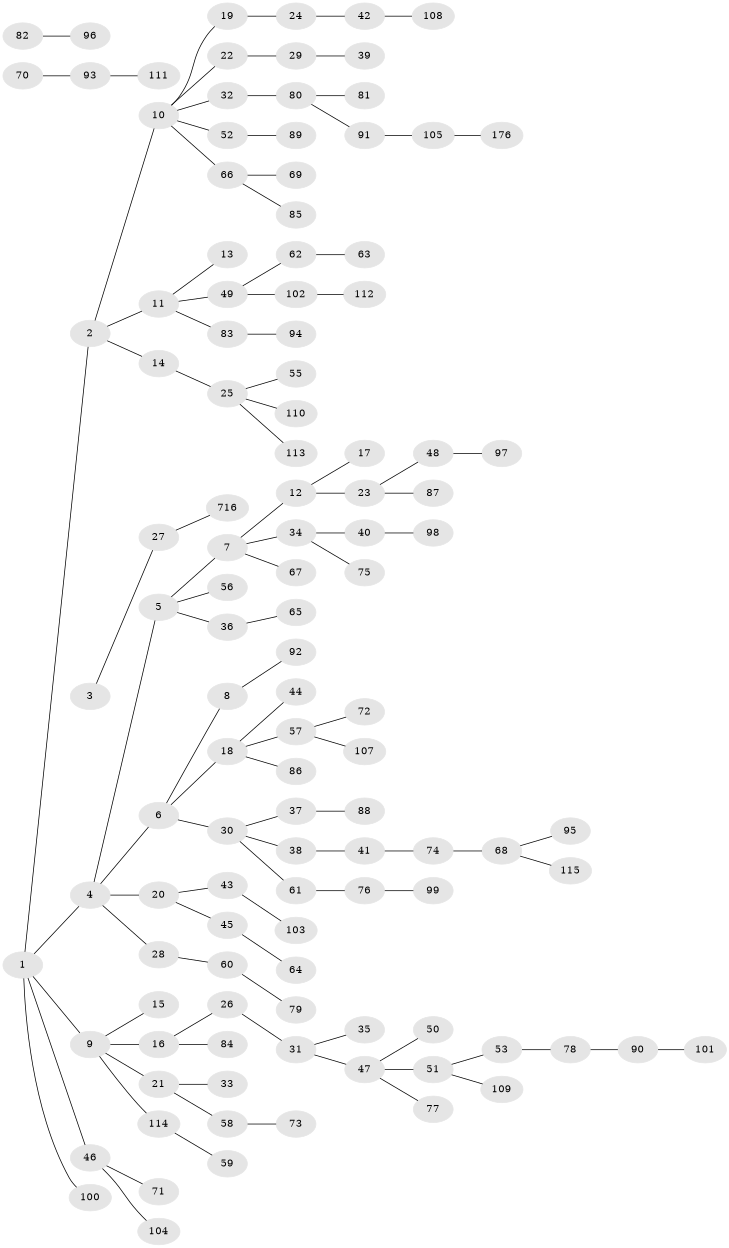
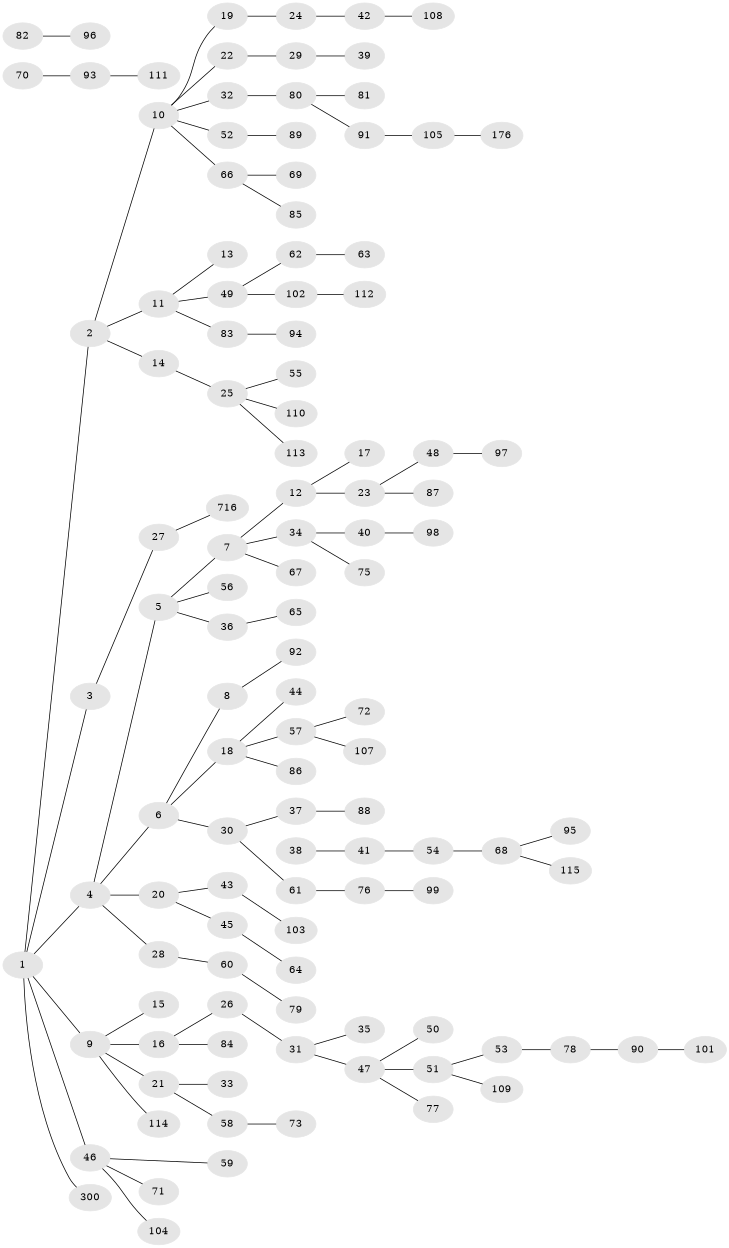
none -> (57, 831)
(262, 841) -> none
(433, 851) -> (433, 851)
(194, 1144) -> (159, 1161)
(90, 1198) -> (90, 1198)
